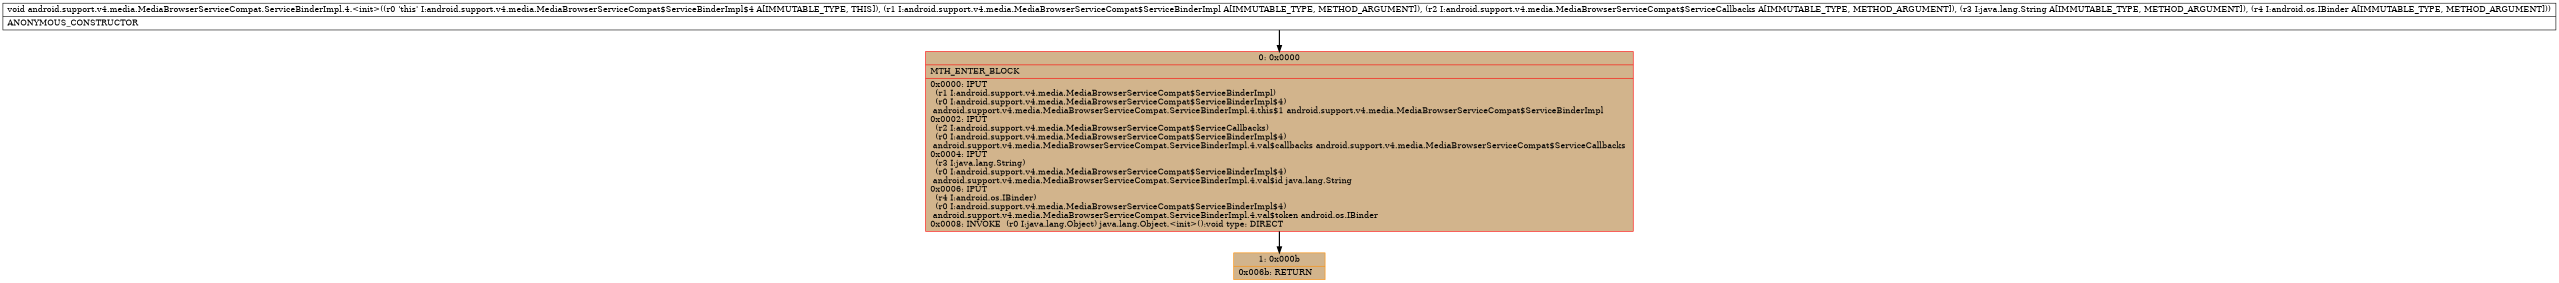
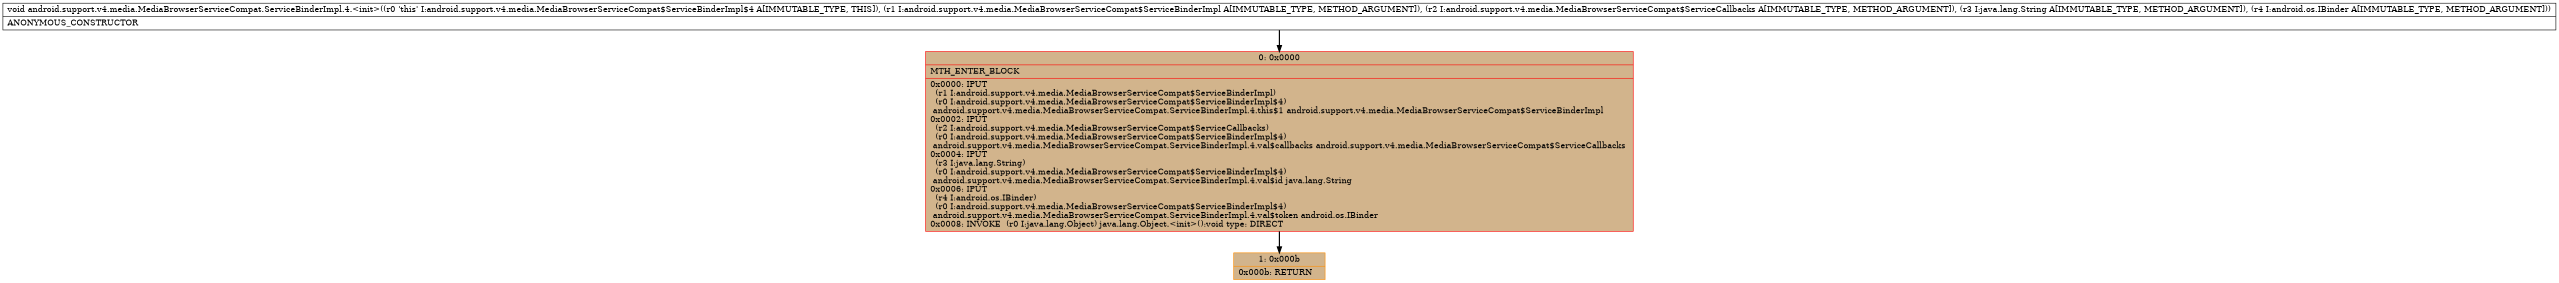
(1279, 273) -> (1279, 273)
